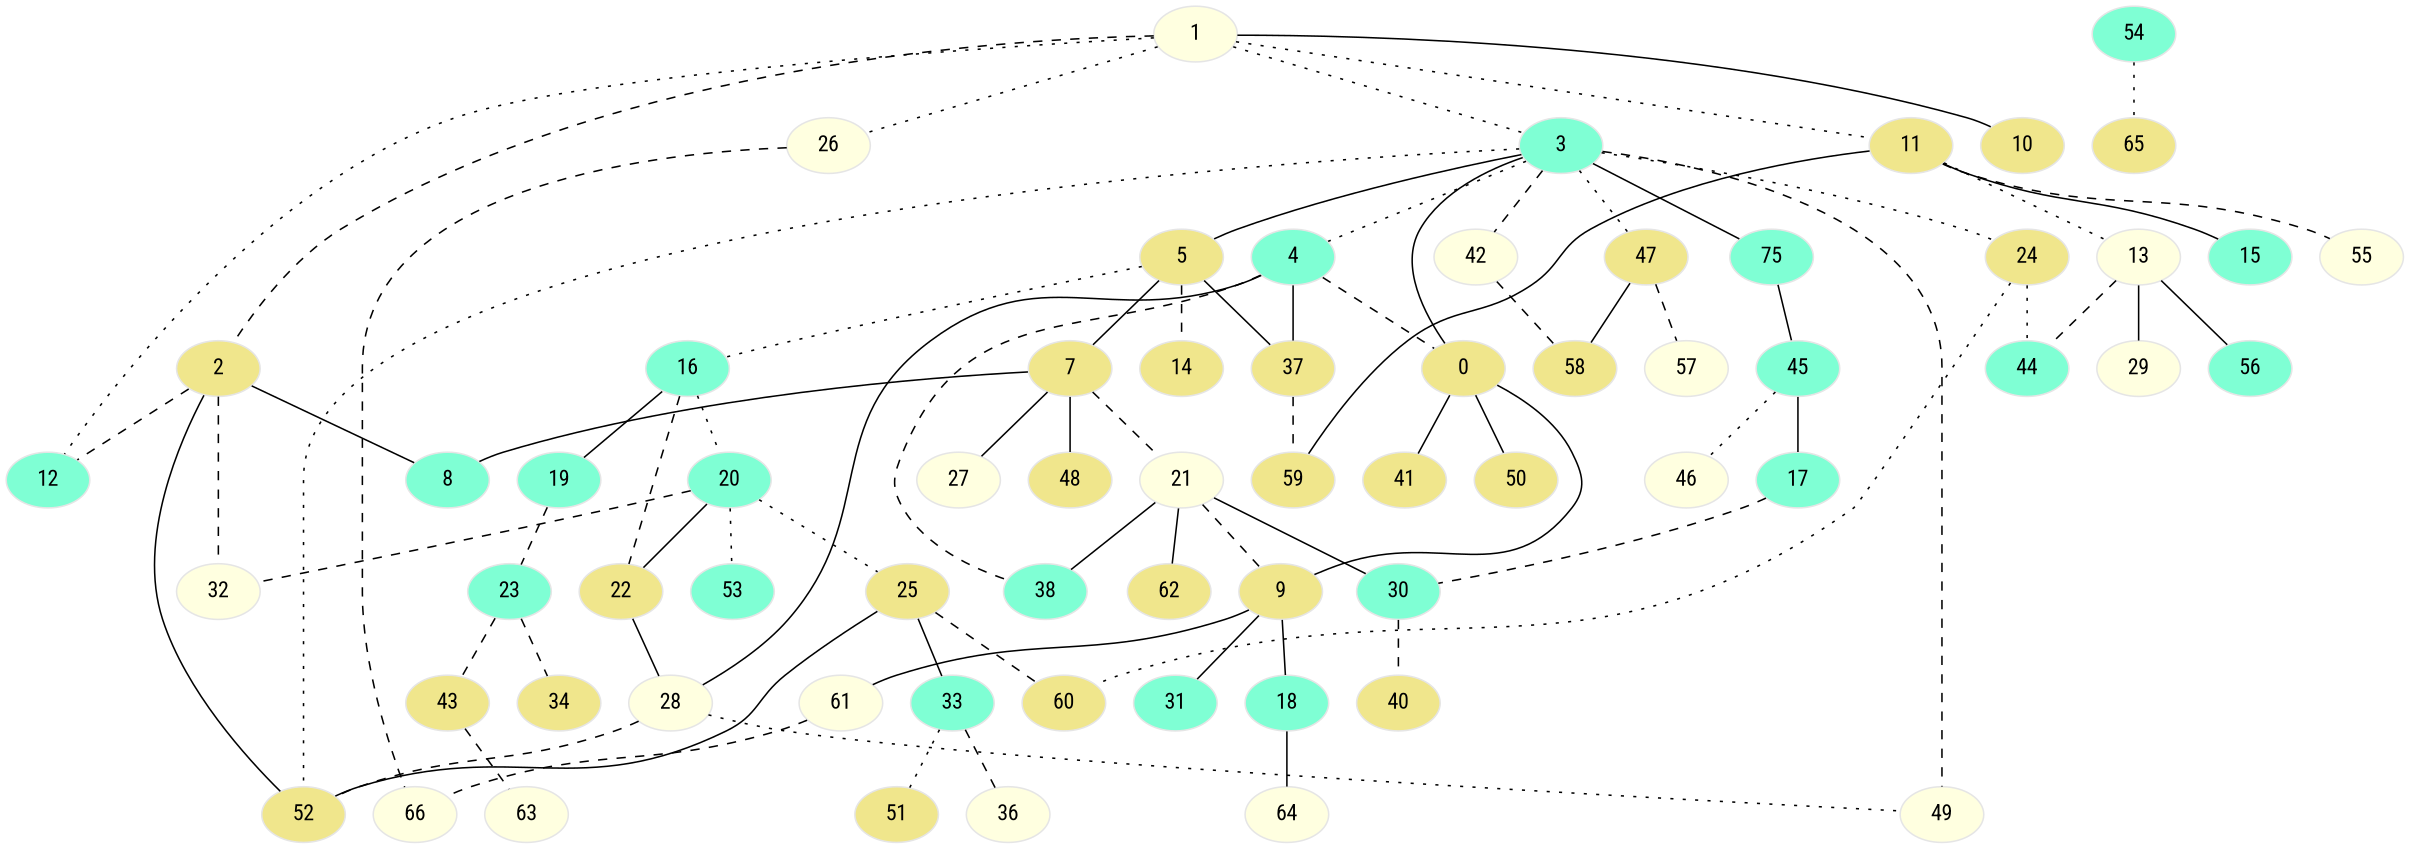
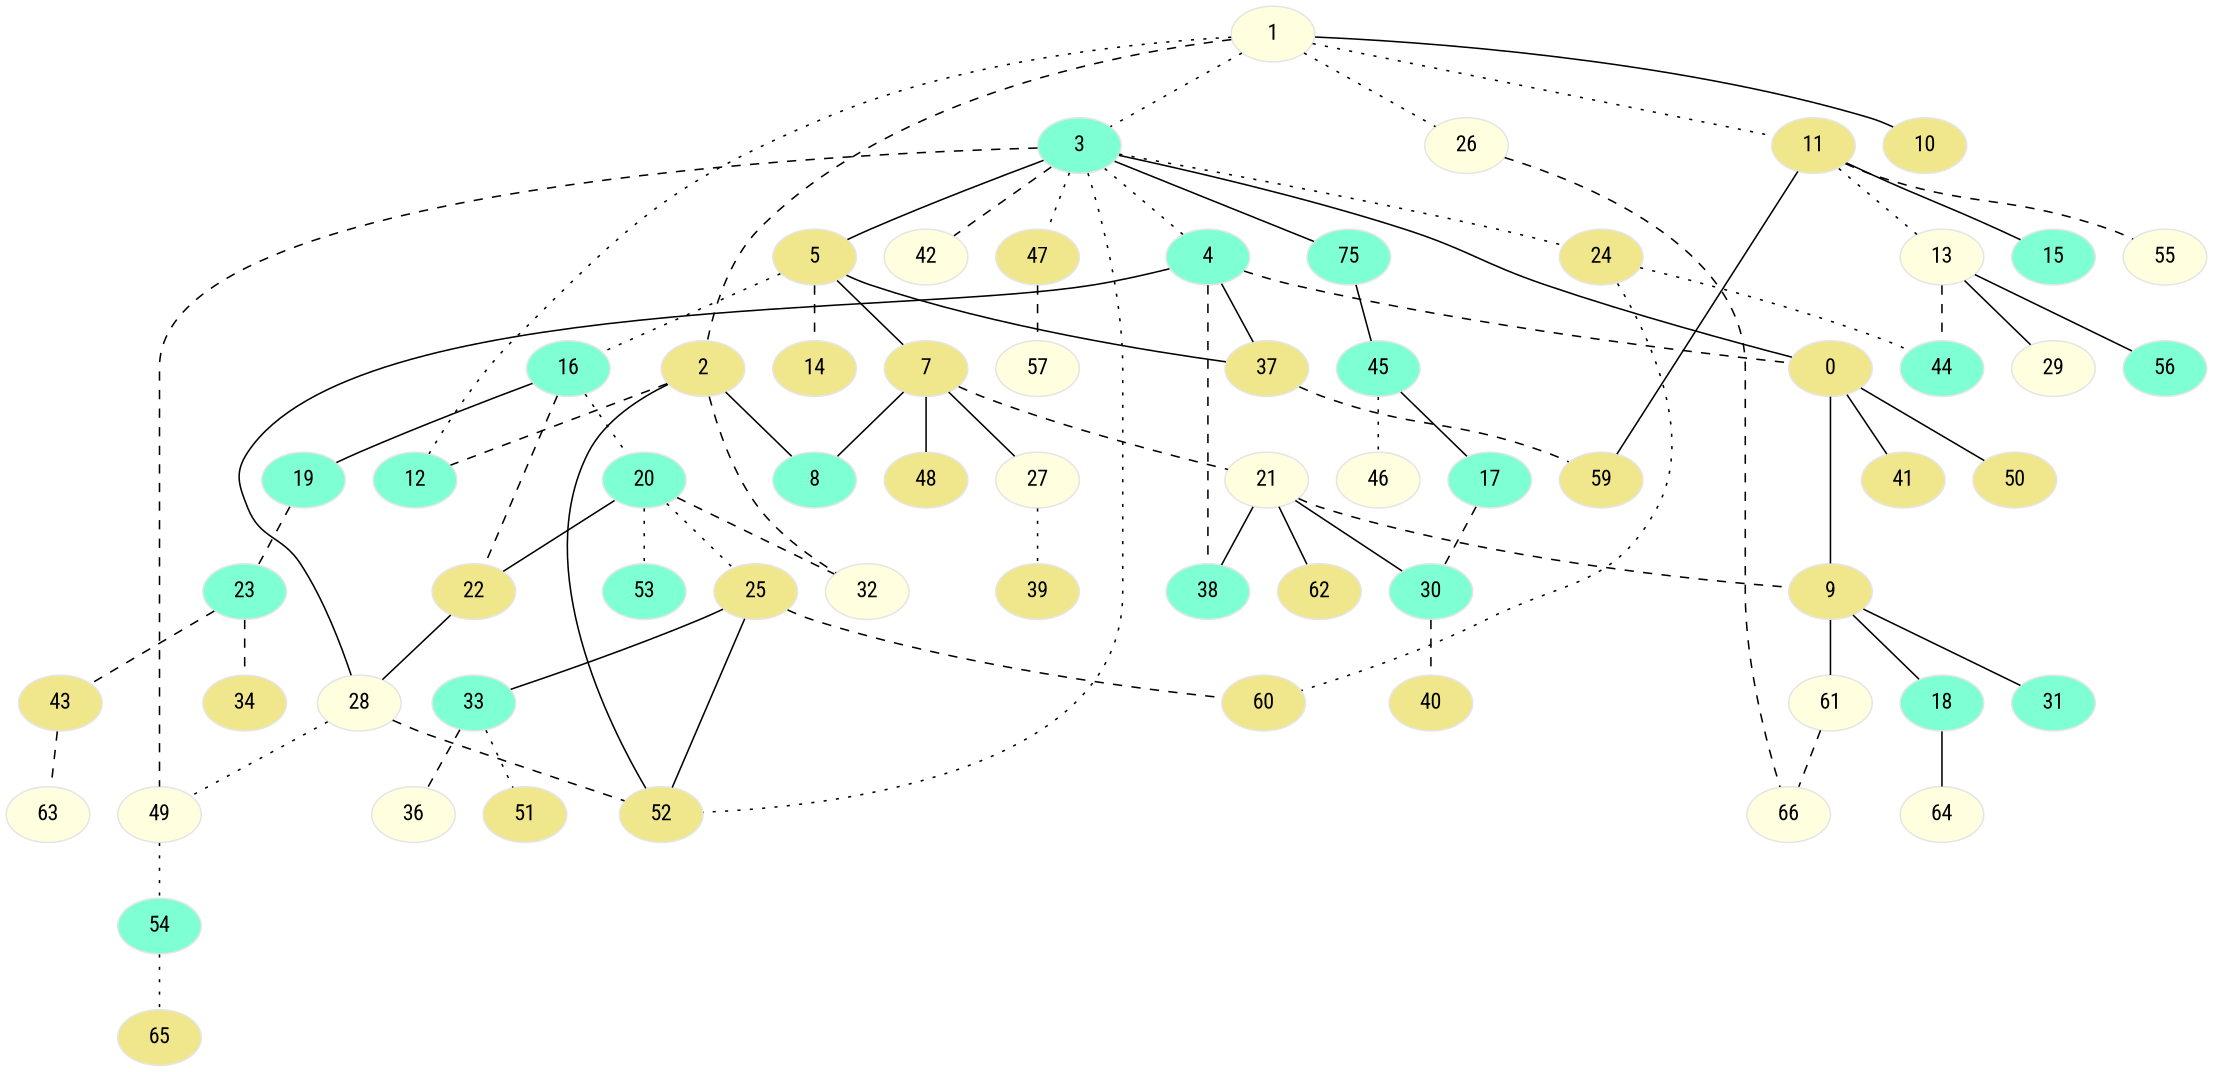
(1575, 369) -> none
none -> (1038, 592)
none -> (160, 870)
